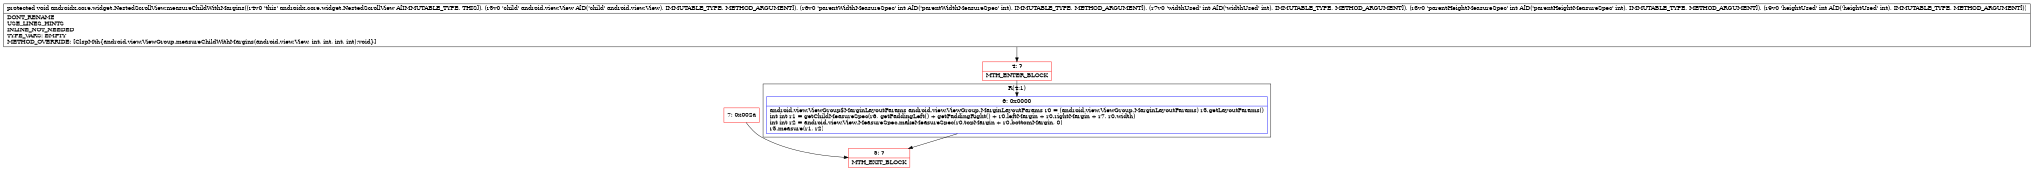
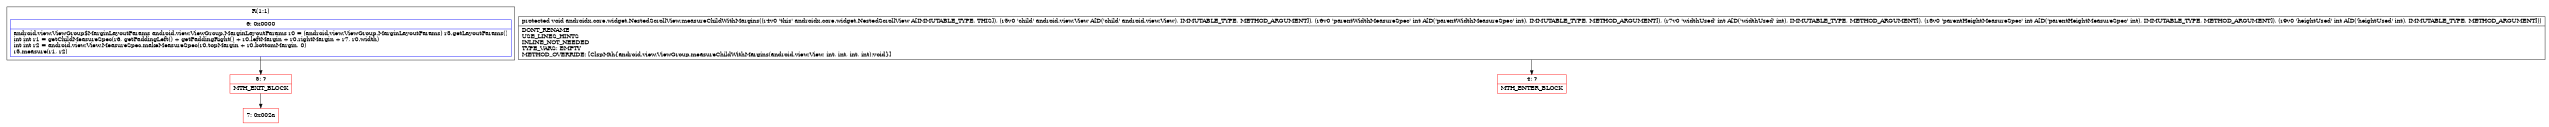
(1017, 87) -> none
(1017, 89) -> (261, 12)
(791, 149) -> (261, 99)
